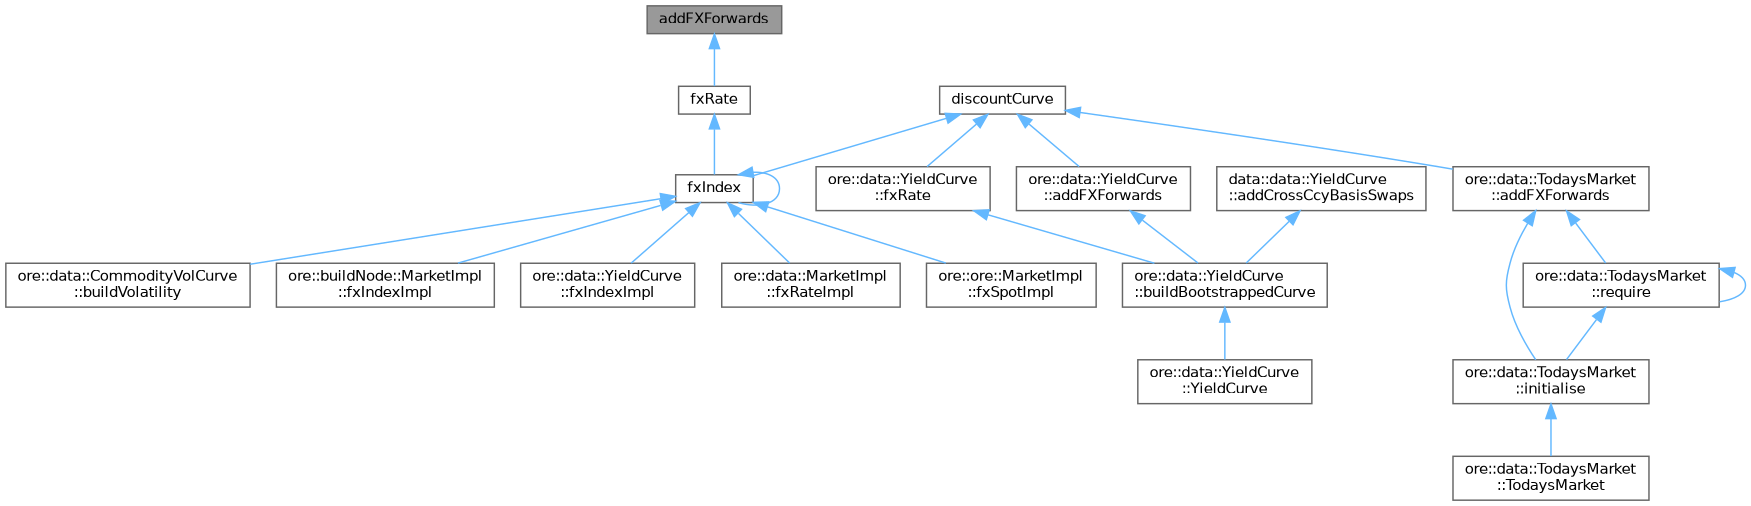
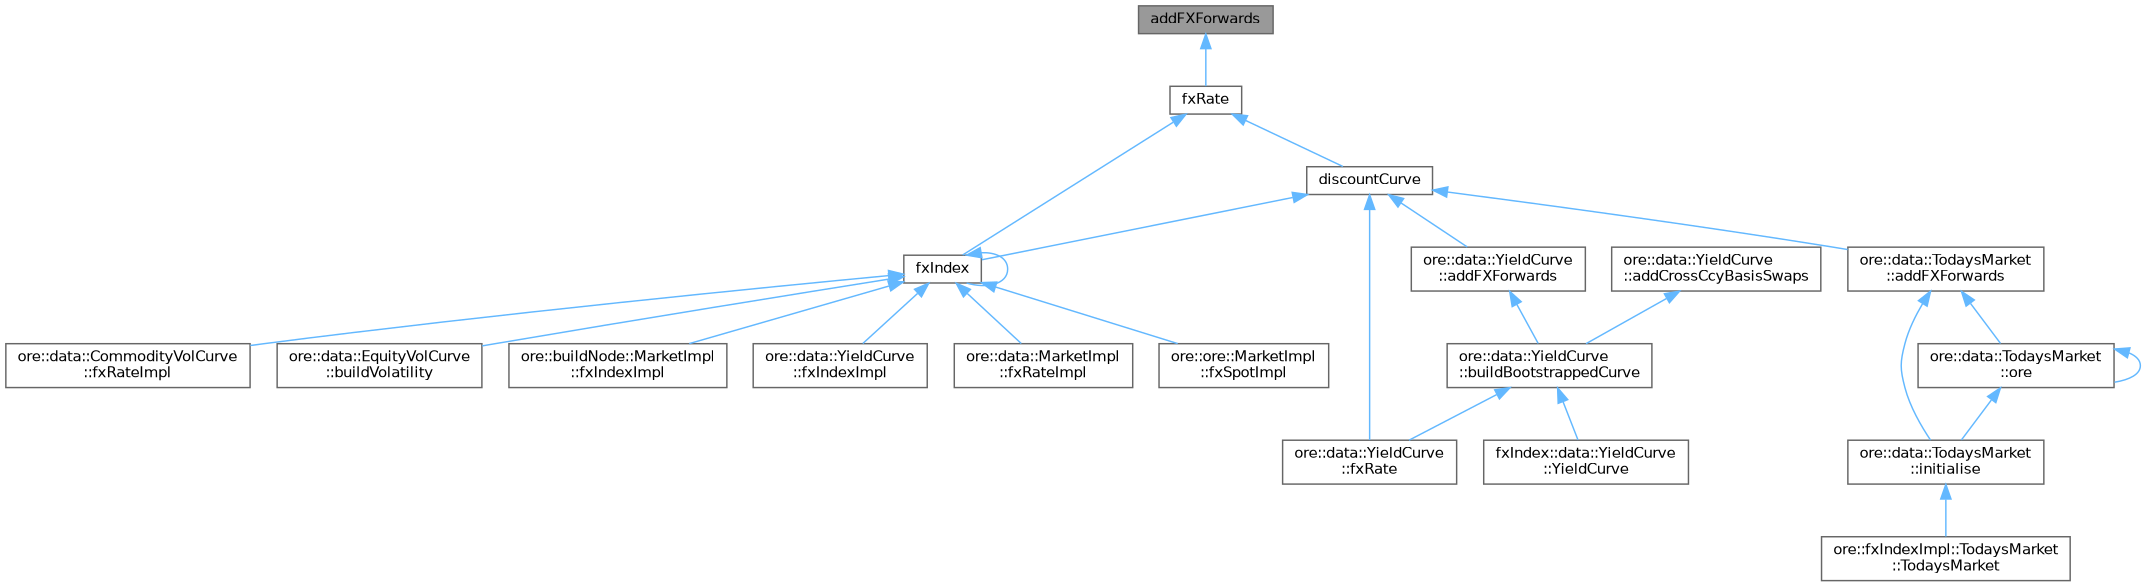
none -> (1294, 143)
(1321, 189) -> (1716, 269)
(1071, 239) -> (1453, 417)
(128, 285) -> (128, 366)
(1621, 285) -> (2016, 366)
none -> (380, 366)
(1225, 382) -> (1586, 462)
(1551, 478) -> (1946, 559)
